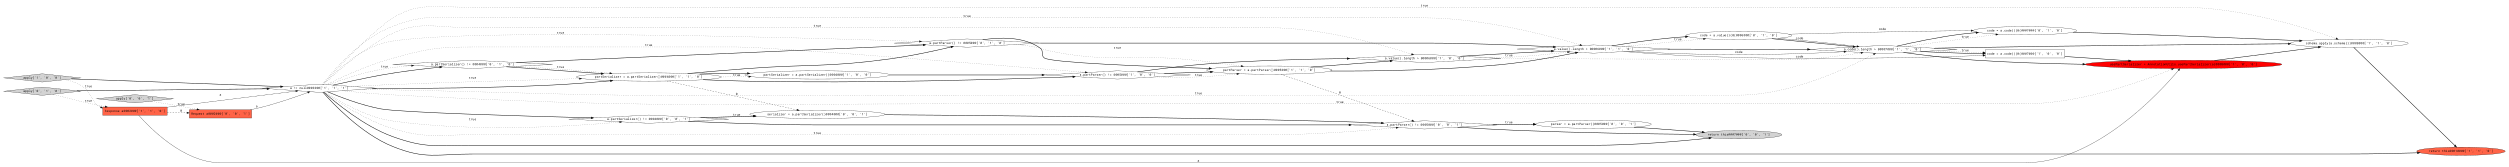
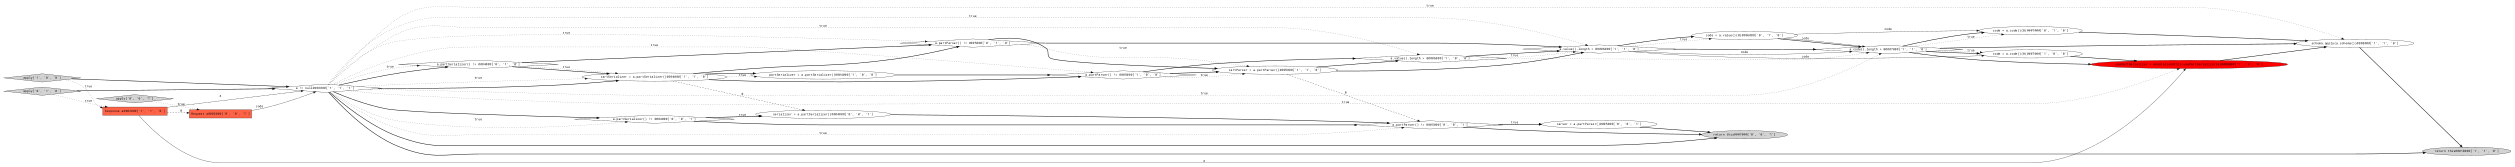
(2025, 54) -> (2031, 54)
(257, 106) -> (260, 106)
(2461, 151) -> (2467, 151)
